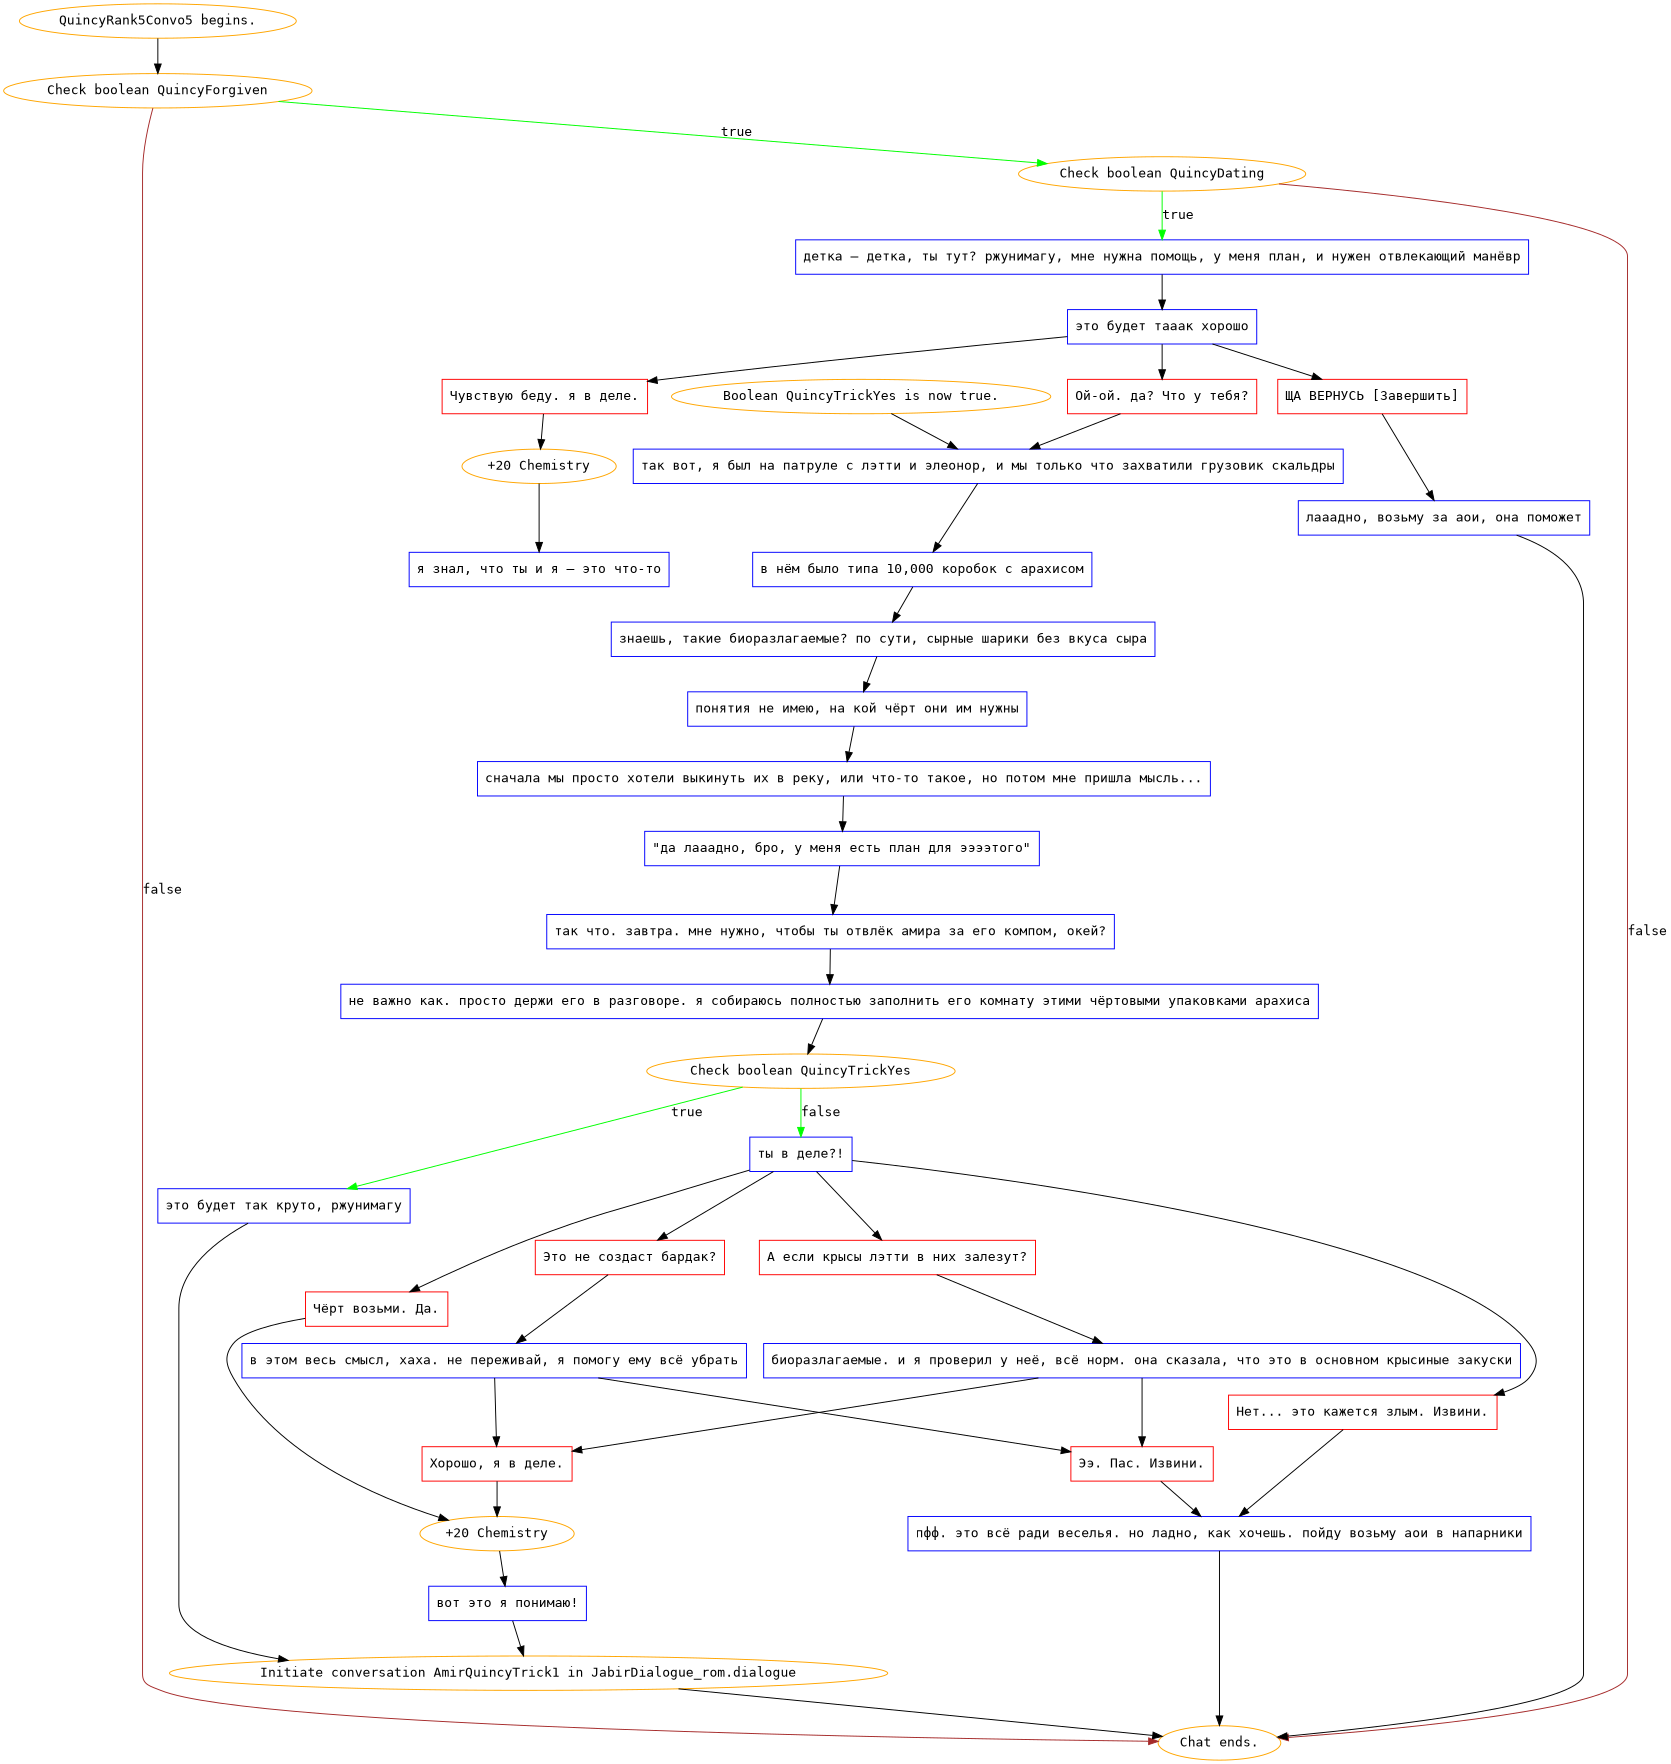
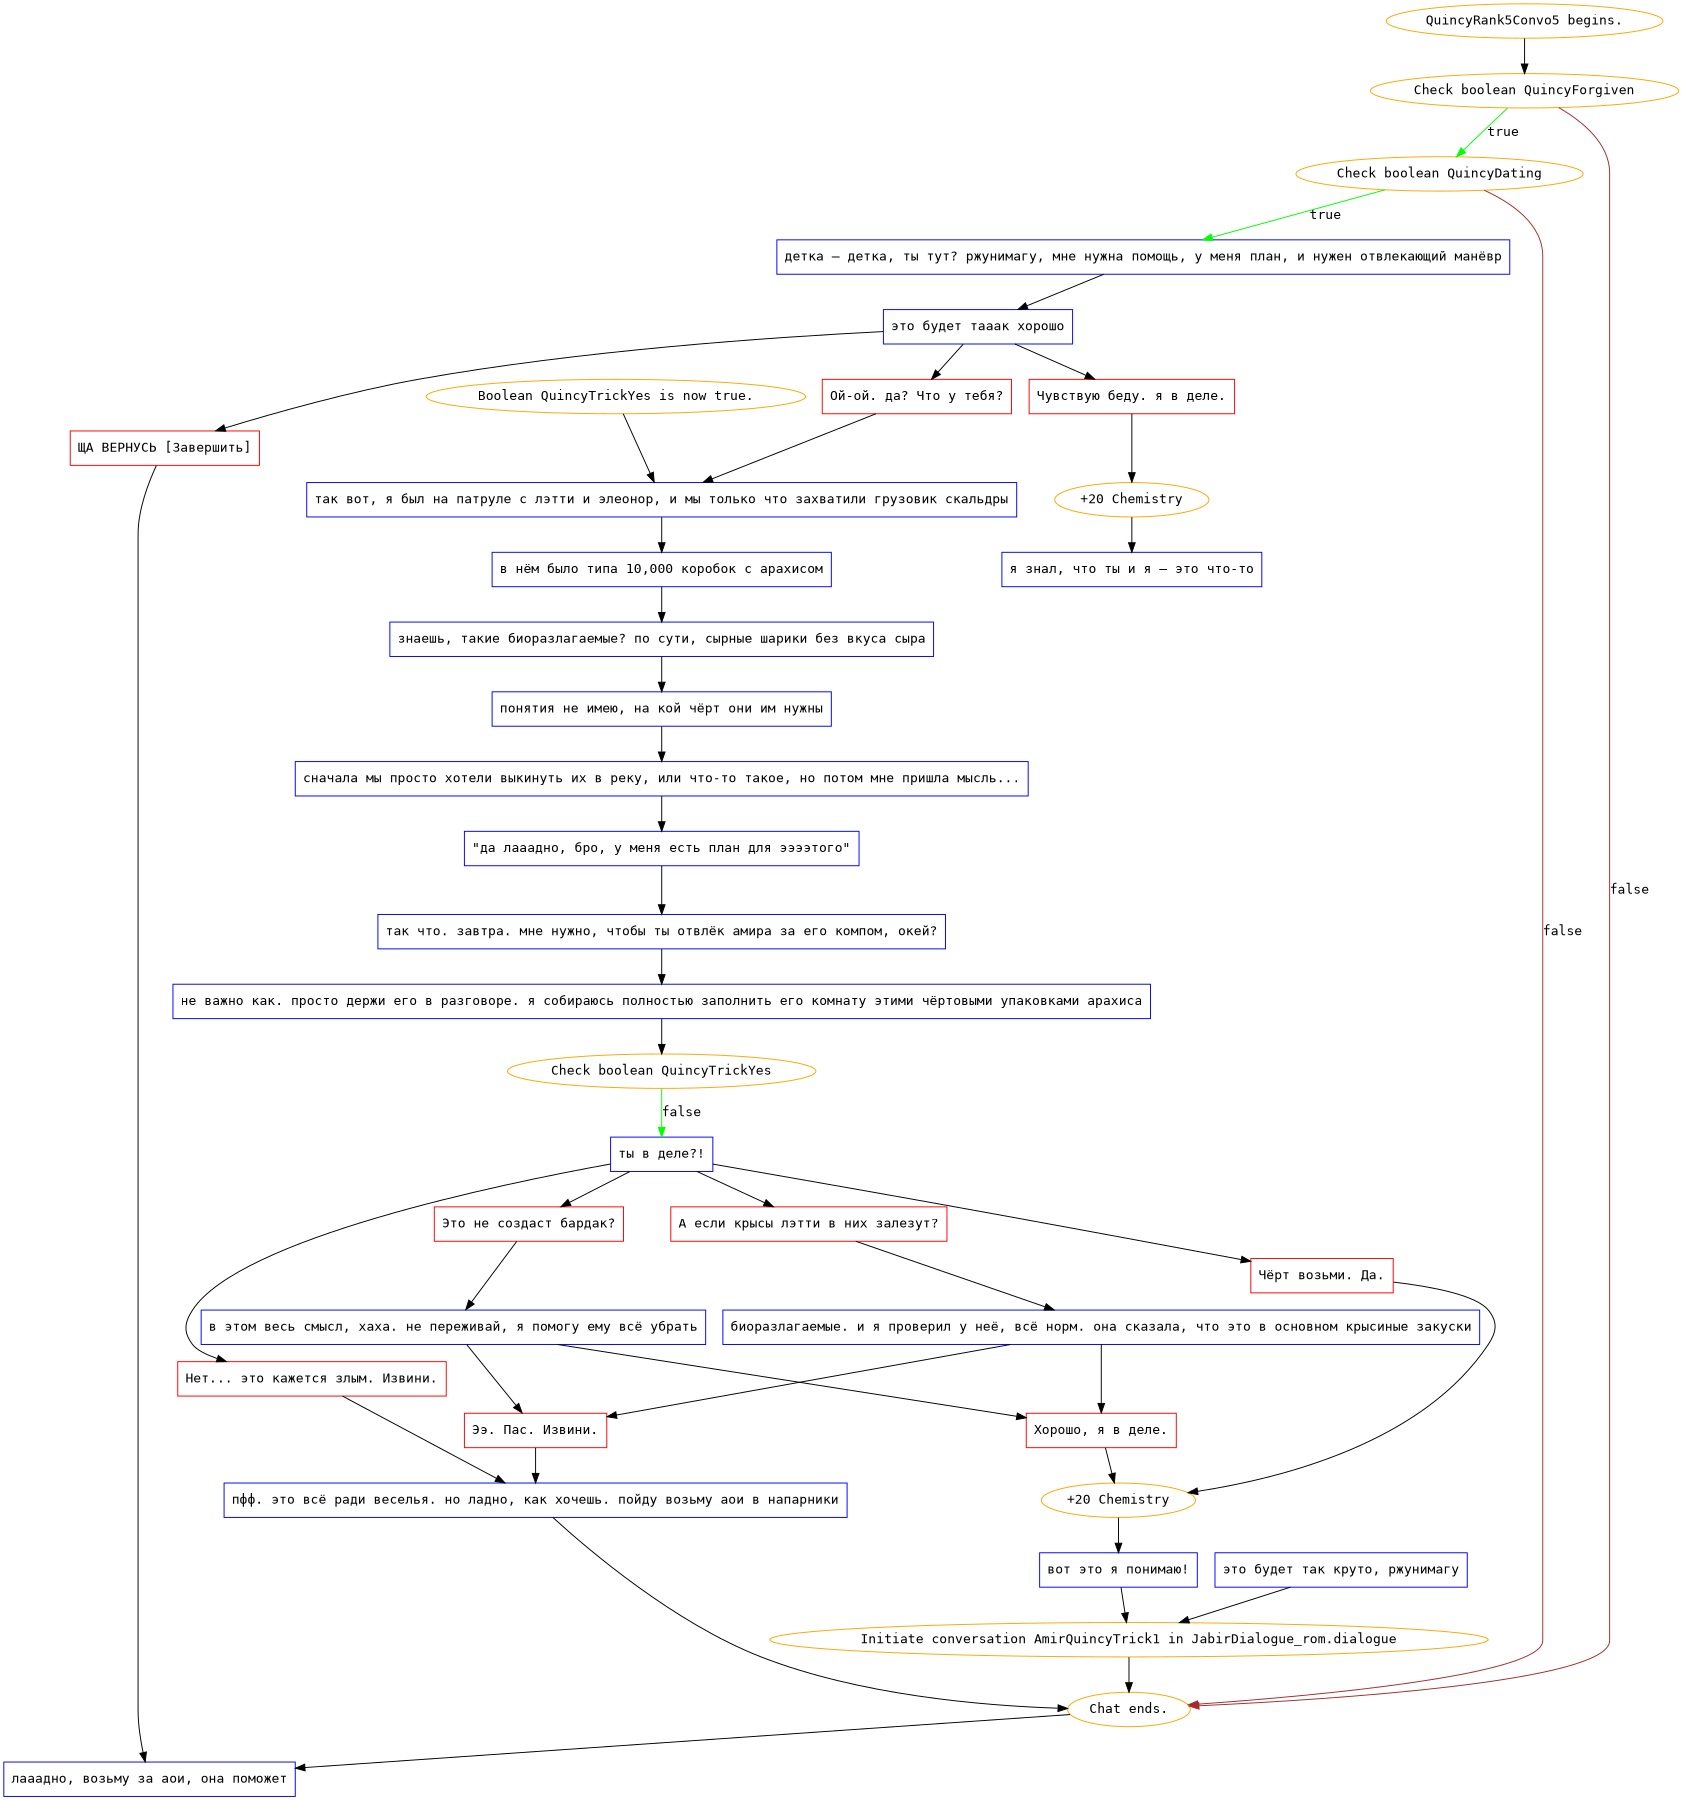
(550, 1137) -> none
(1584, 1242) -> (688, 1741)
